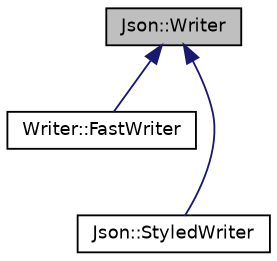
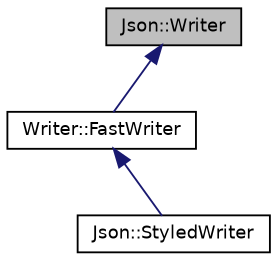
(214, 139) -> (143, 190)
